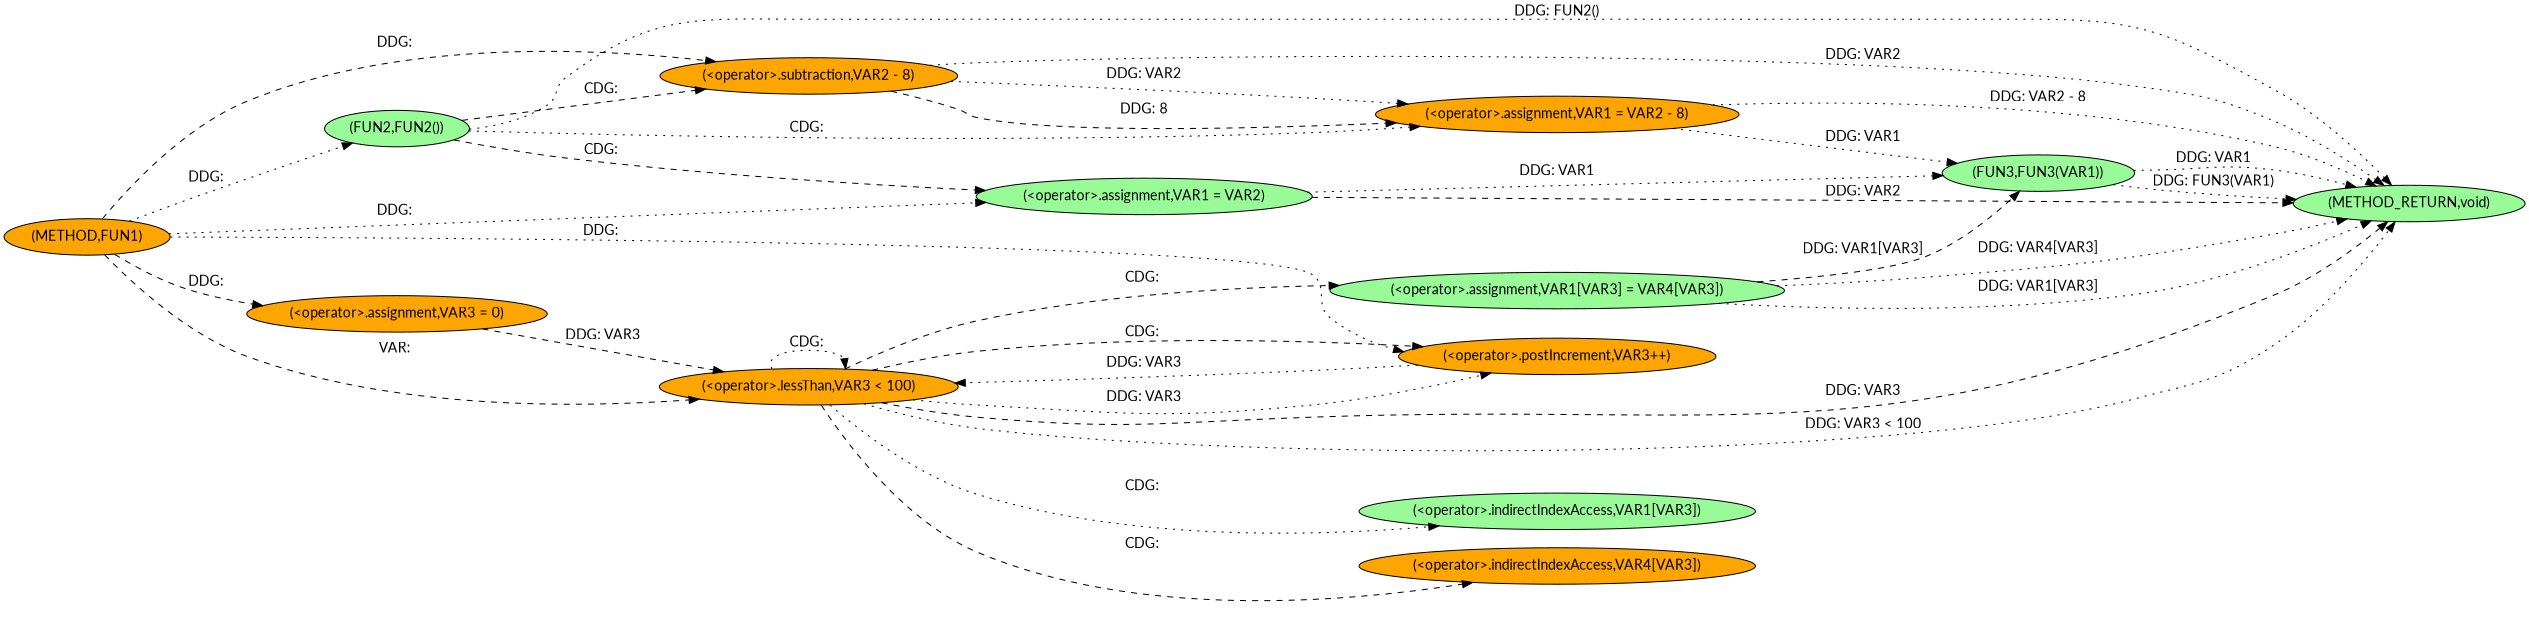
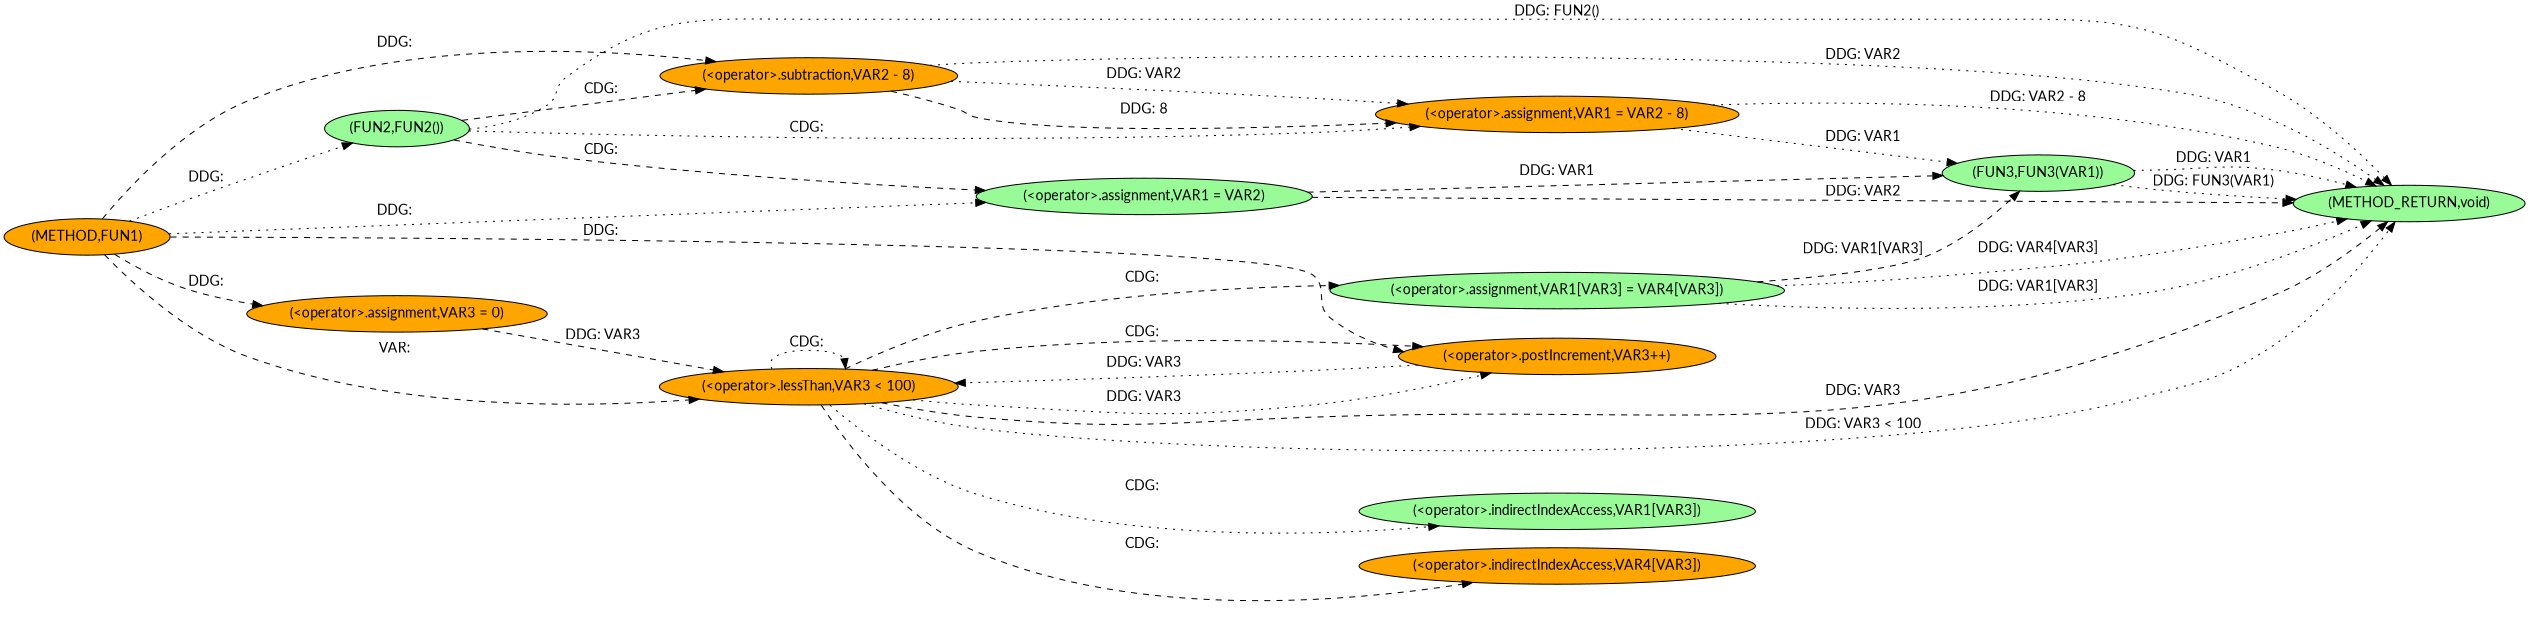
(1620, 184) -> (1620, 184)
(802, 243) -> (802, 243)
